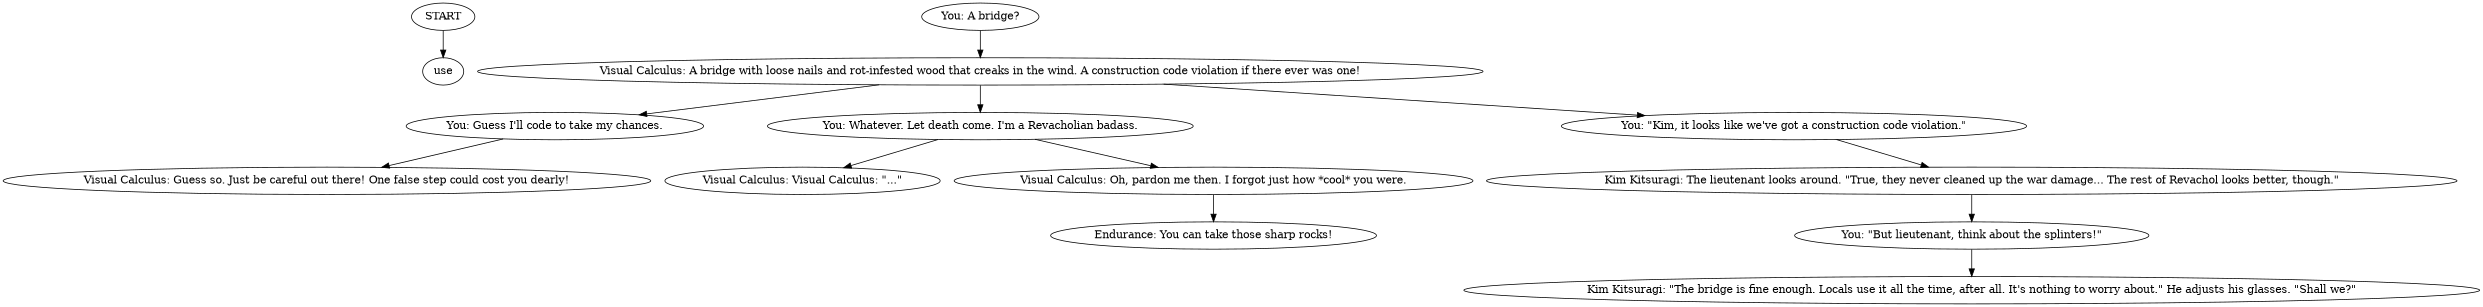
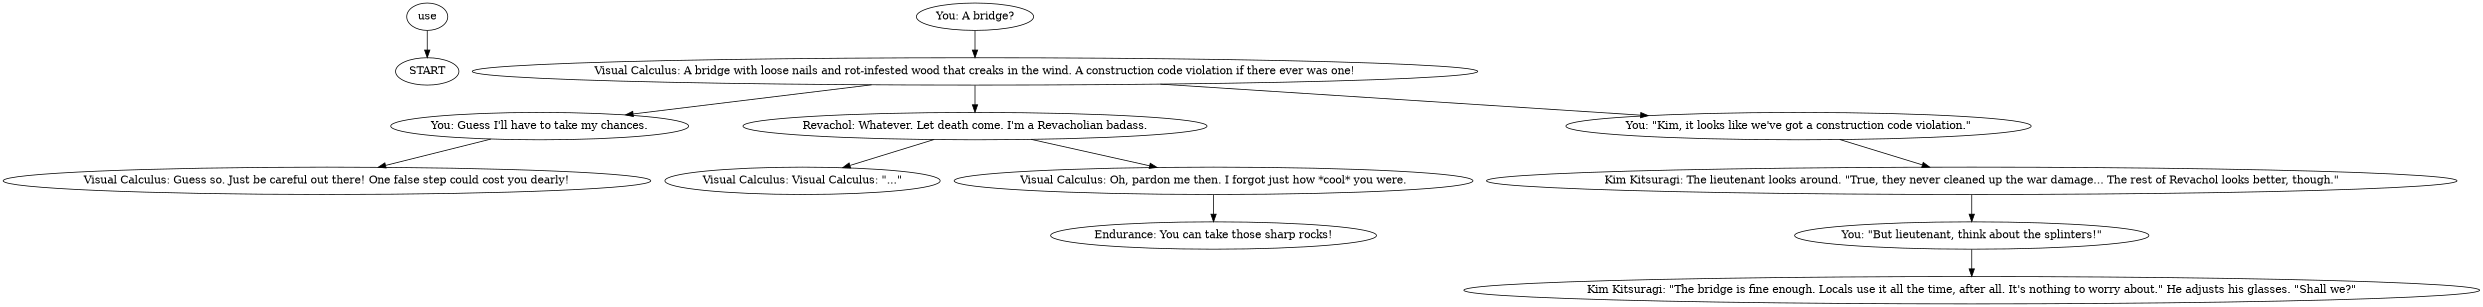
(443, 40) -> (427, 40)
(555, 126) -> (540, 126)
(980, 126) -> (975, 126)
